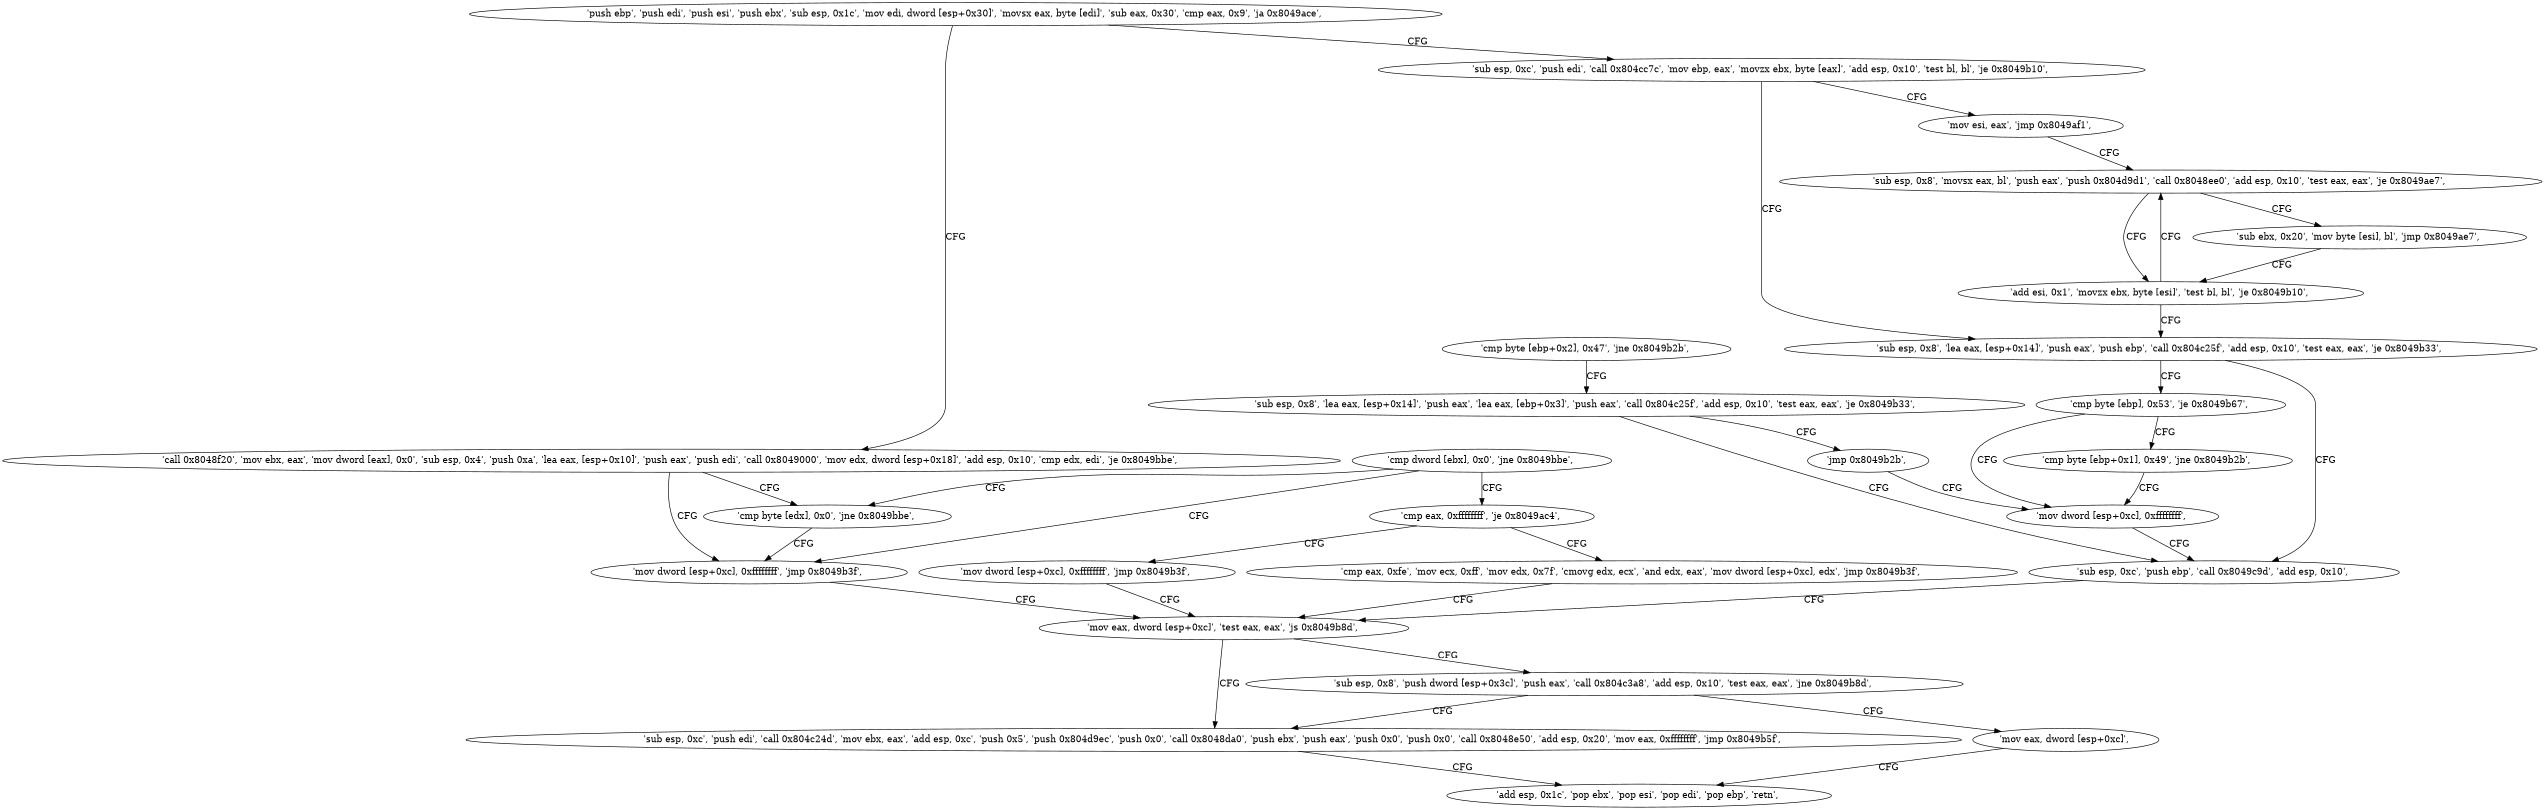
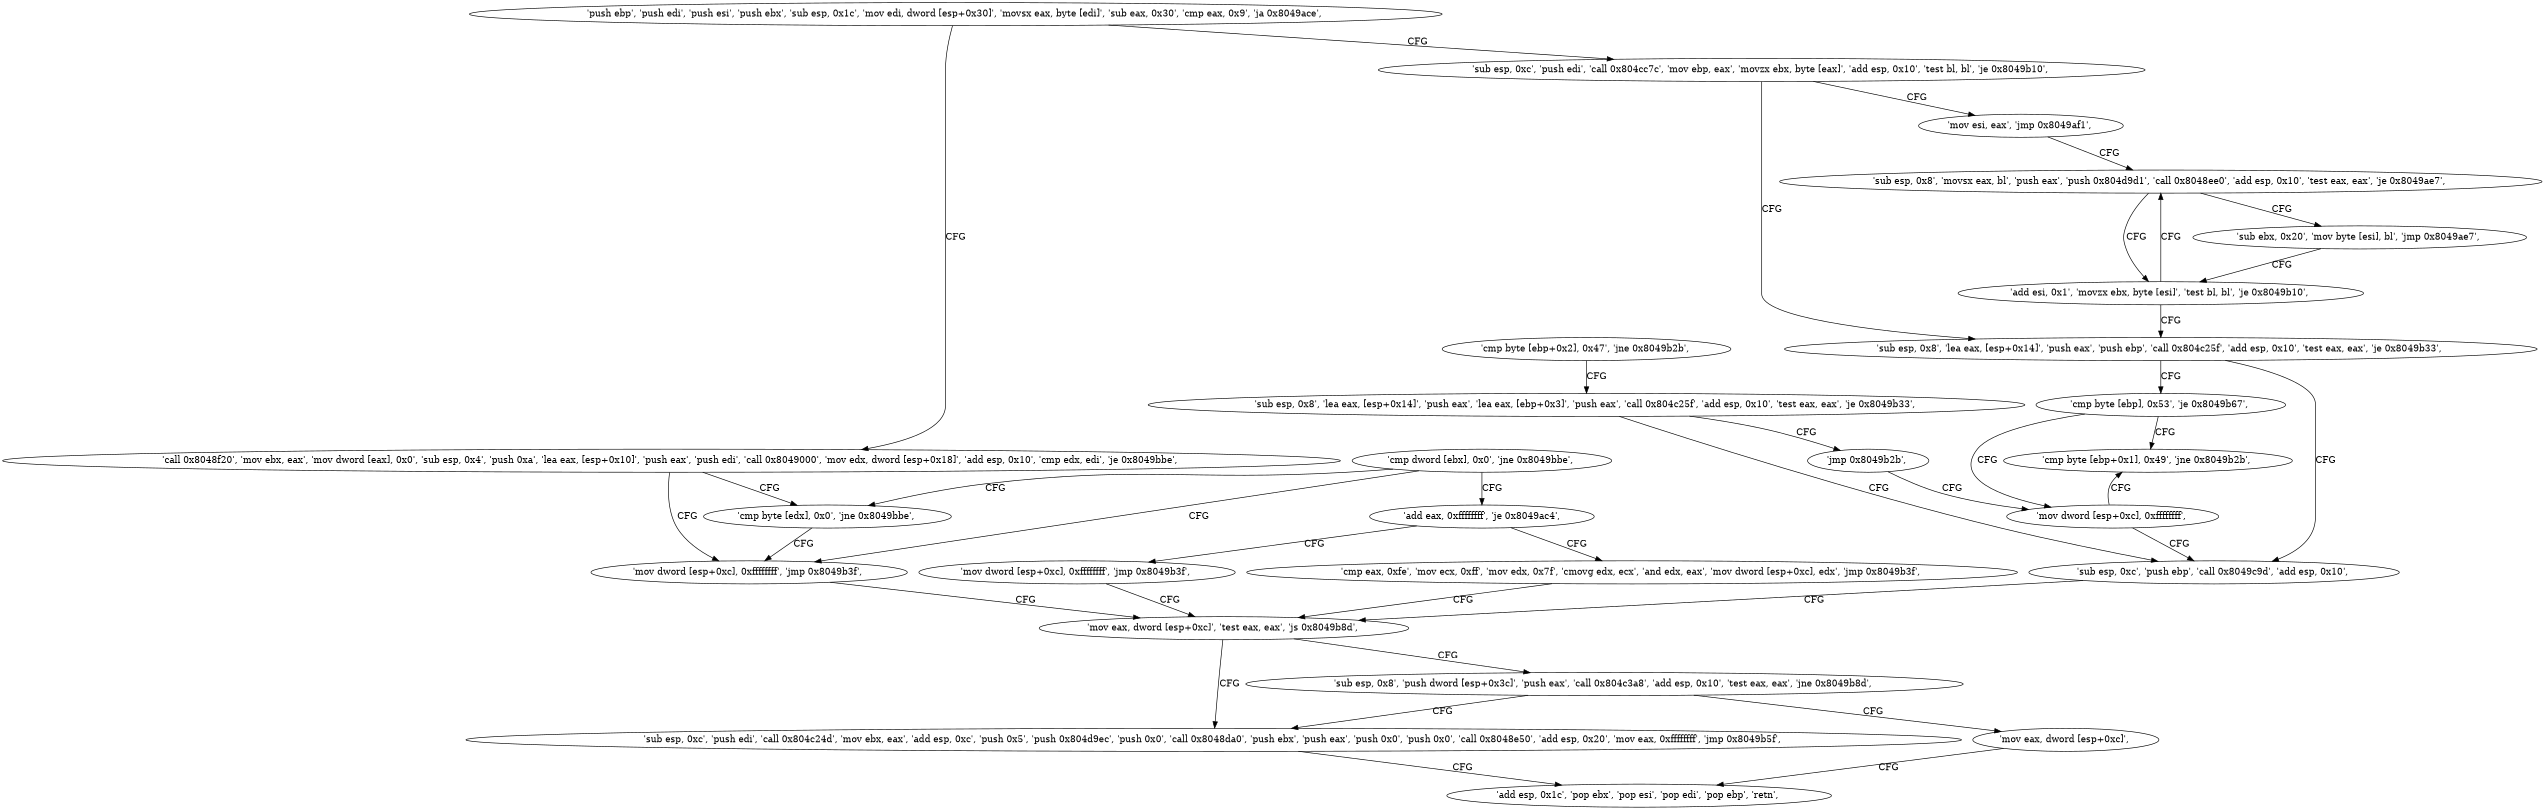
(2138, 487) -> (2109, 489)
(1482, 517) -> (1482, 517)
